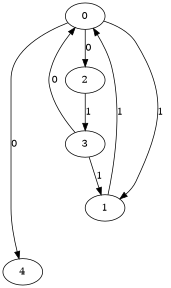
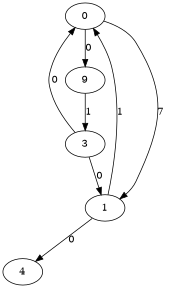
(85, 80) -> (85, 80)
(161, 112) -> (161, 112)
(11, 123) -> (67, 238)
(100, 176) -> (100, 176)
